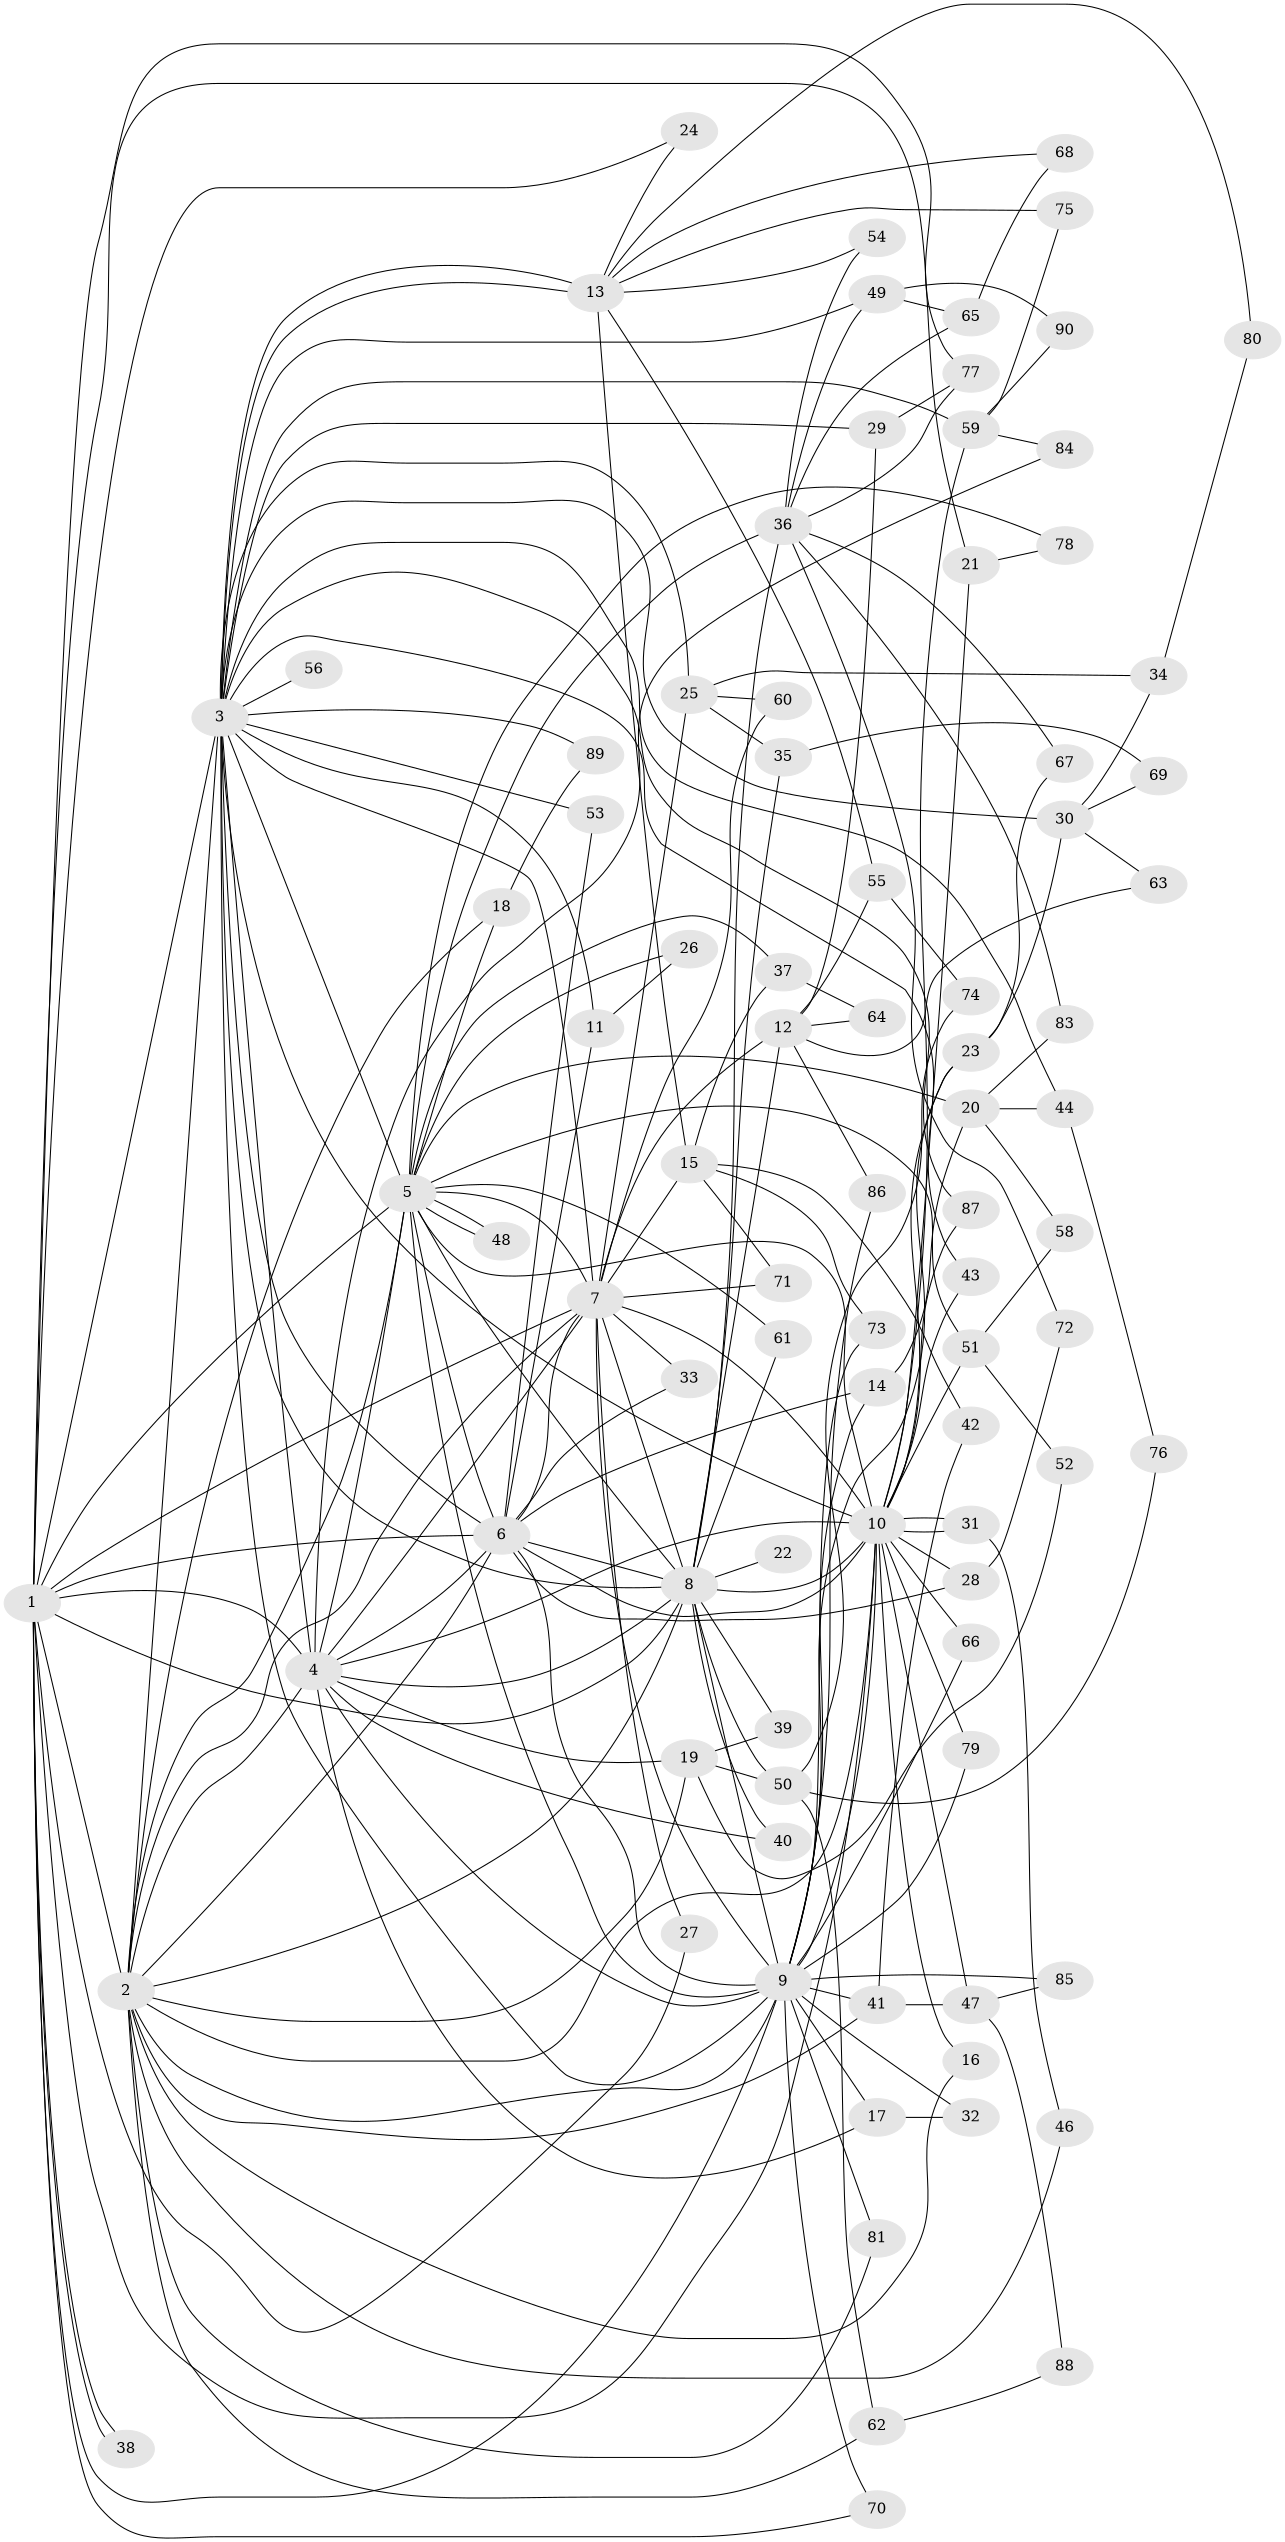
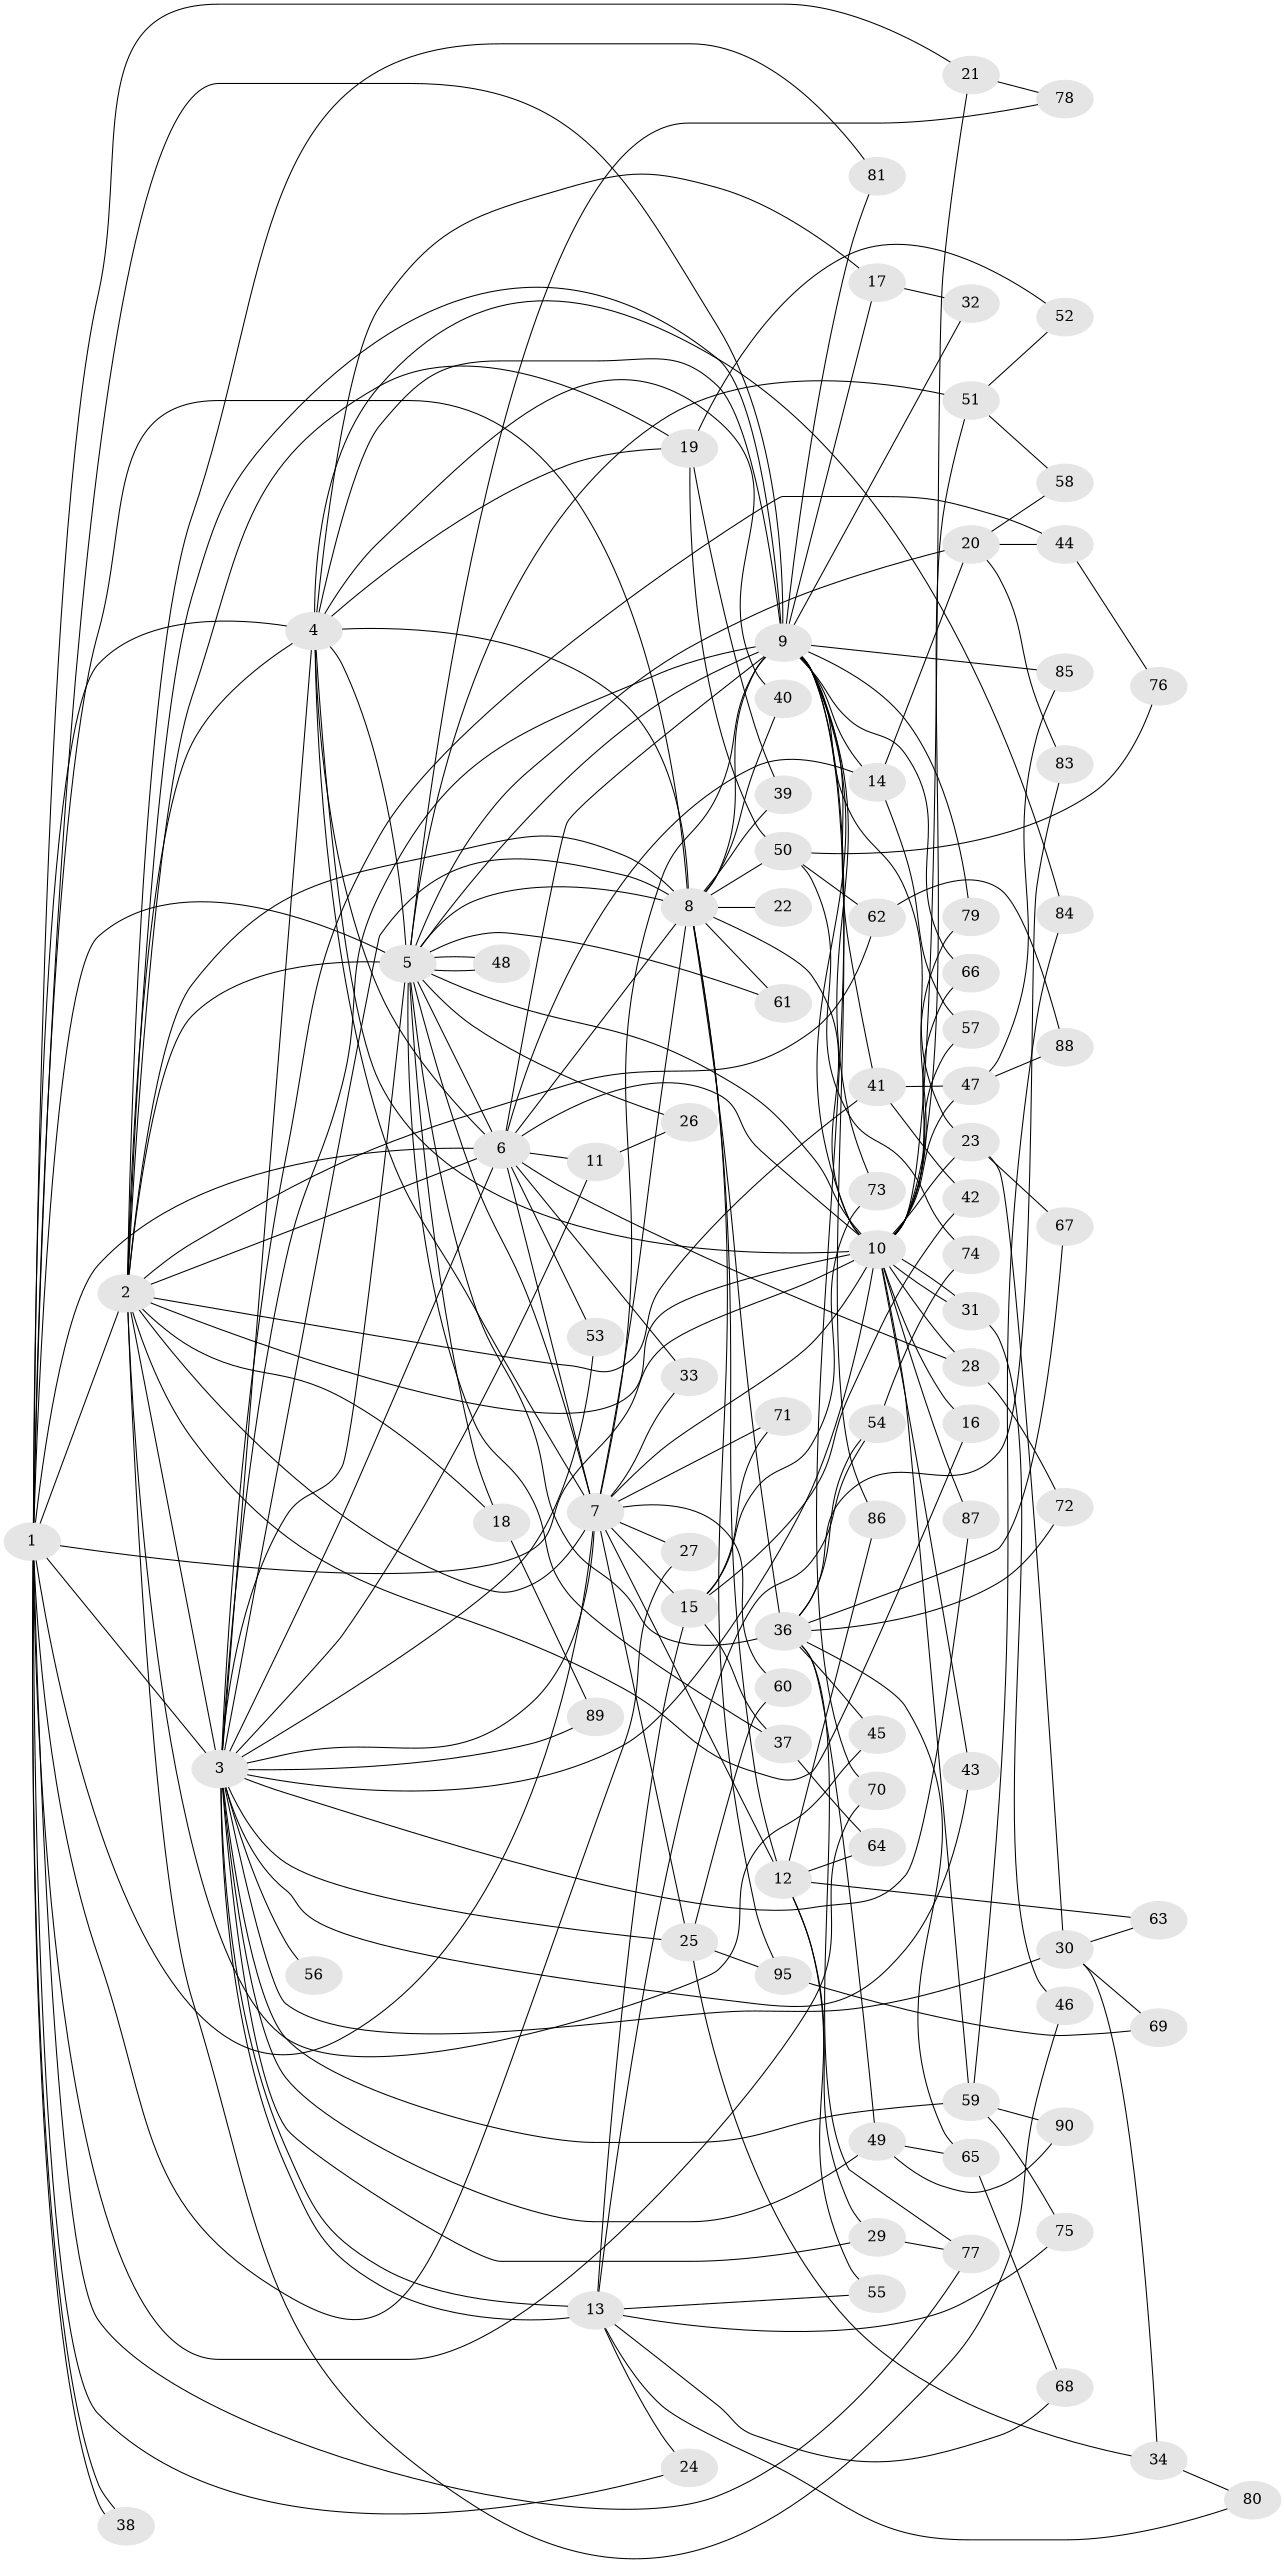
(783, 757) -> (783, 1976)
(929, 945) -> (915, 1331)
none -> (971, 1029)
none -> (877, 1735)
